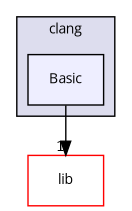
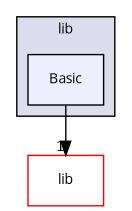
(66, 30) -> (66, 30)
